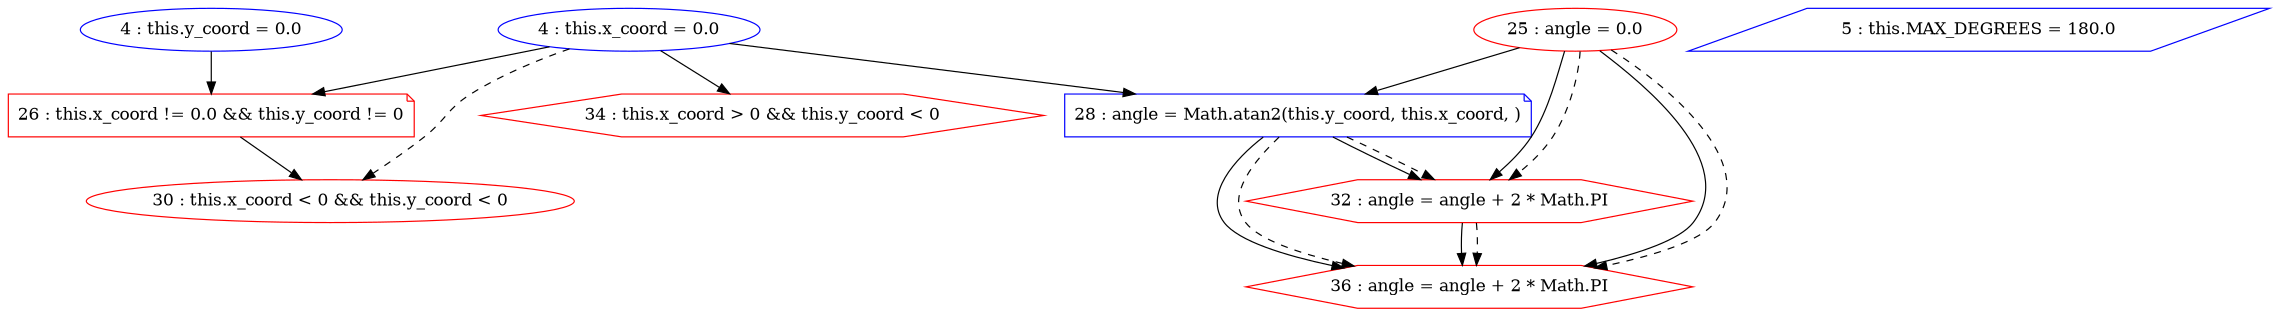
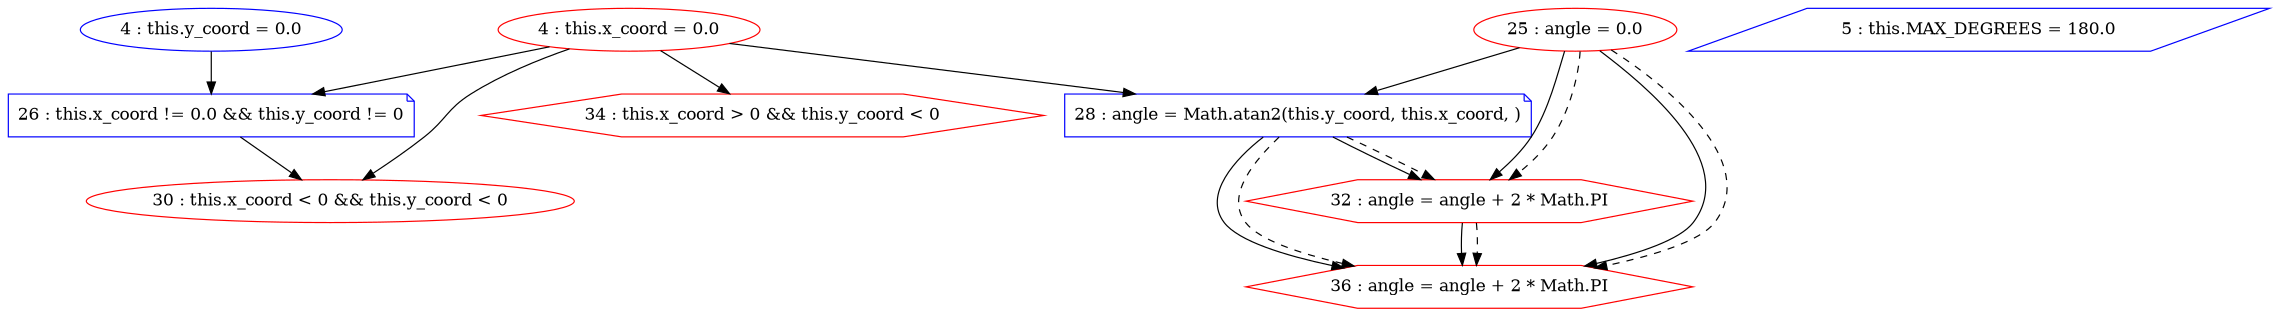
(629, 30) -> (629, 30)
(464, 99) -> (464, 99)
(211, 115) -> (211, 115)
